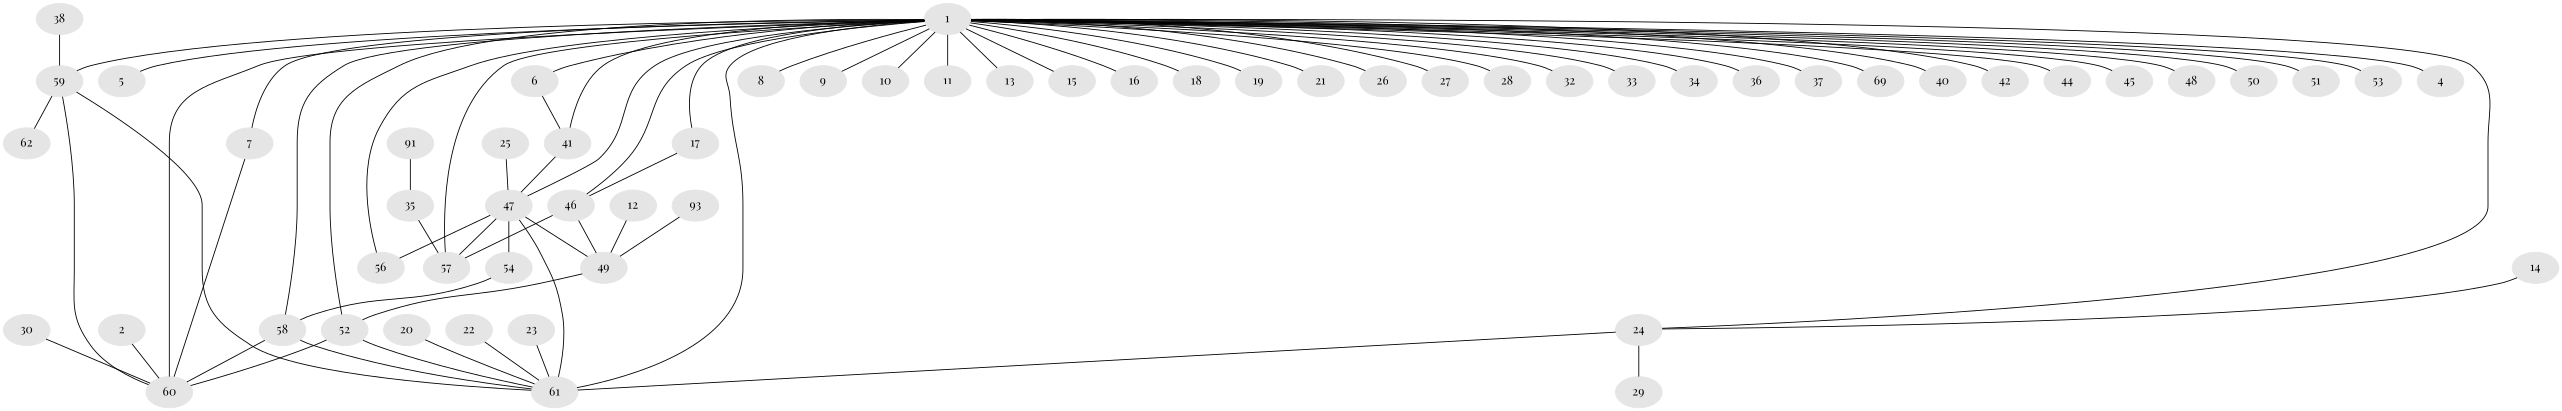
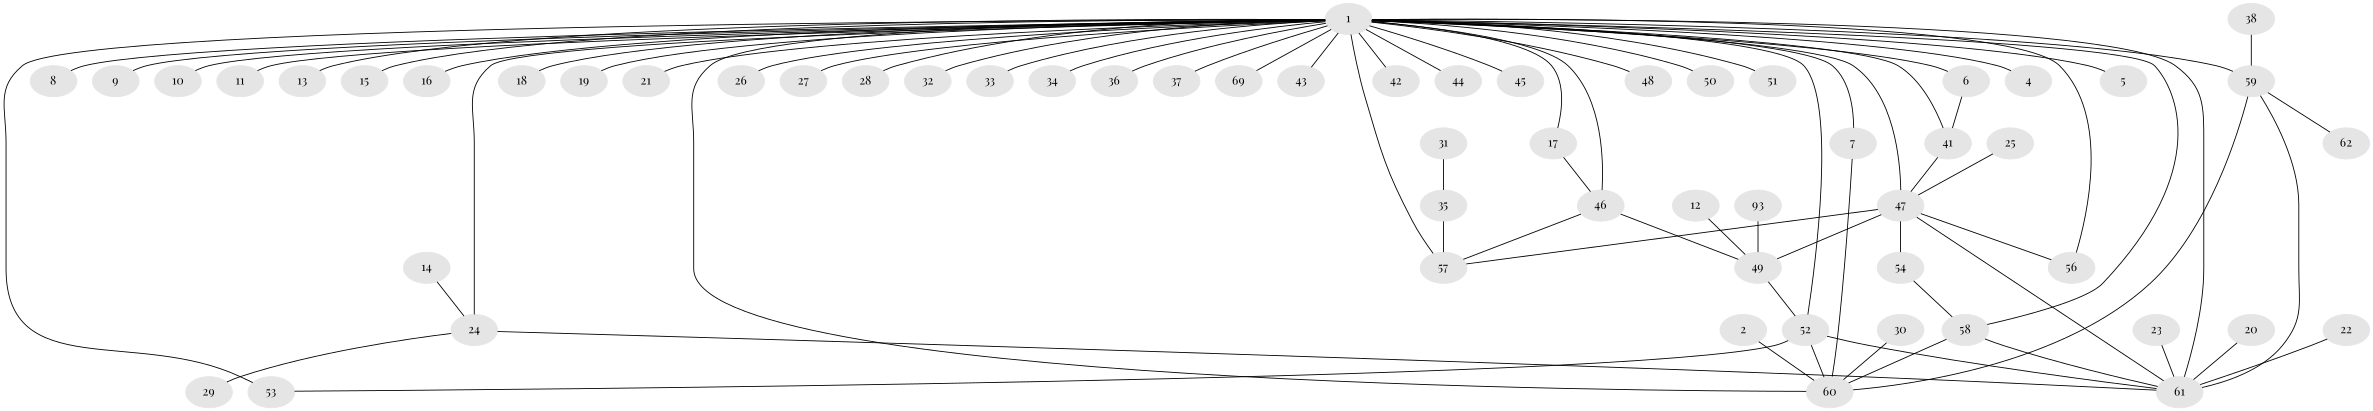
(1943, 81) -> (1301, 81)
(410, 143) -> (1444, 143)
none -> (1042, 382)
